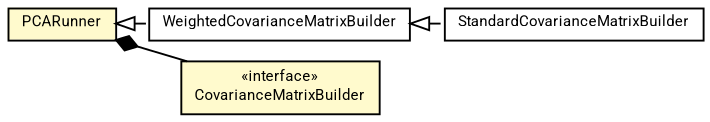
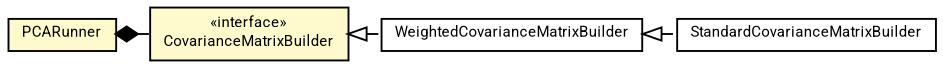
(142, 24) -> (374, 34)
